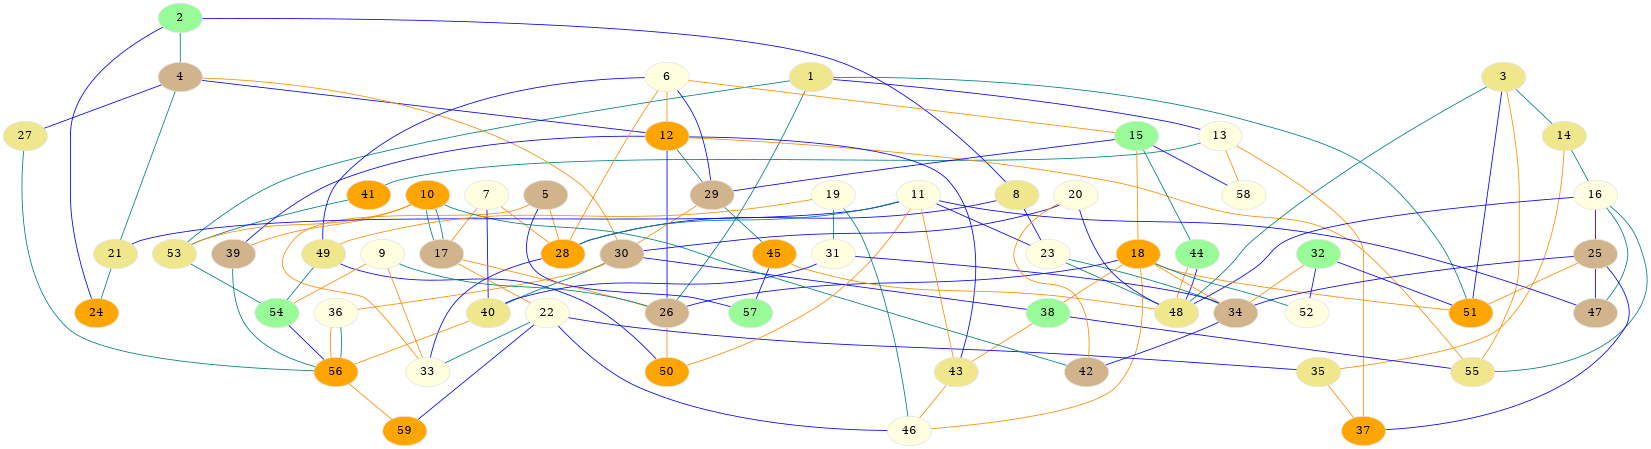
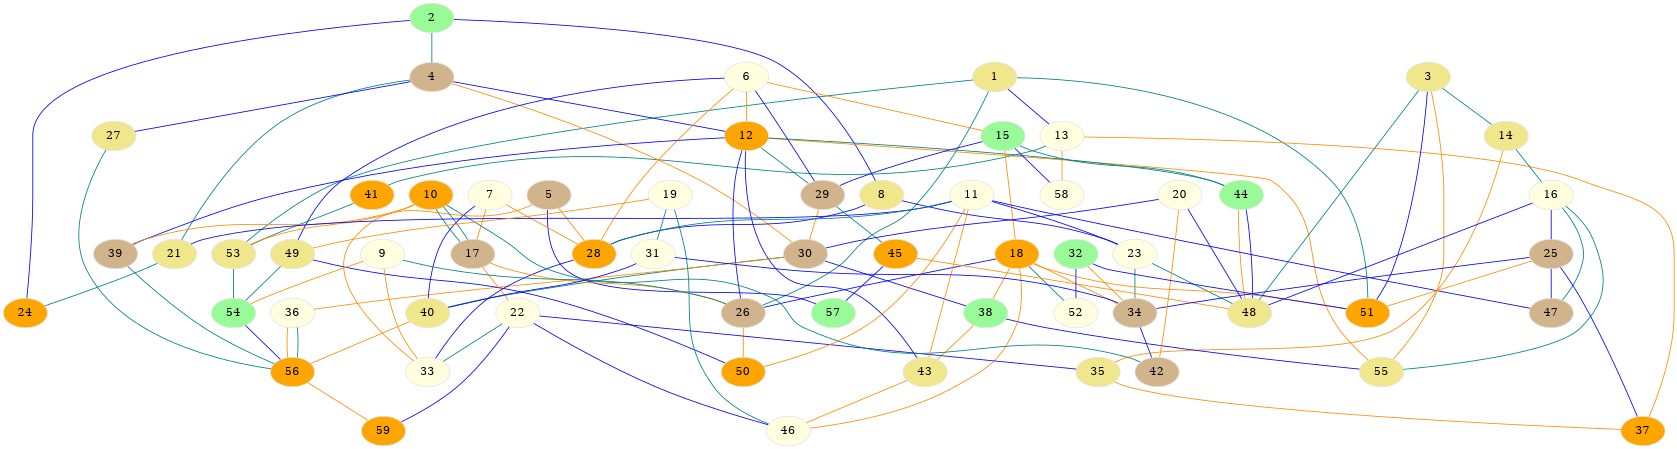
none -> (997, 153)
